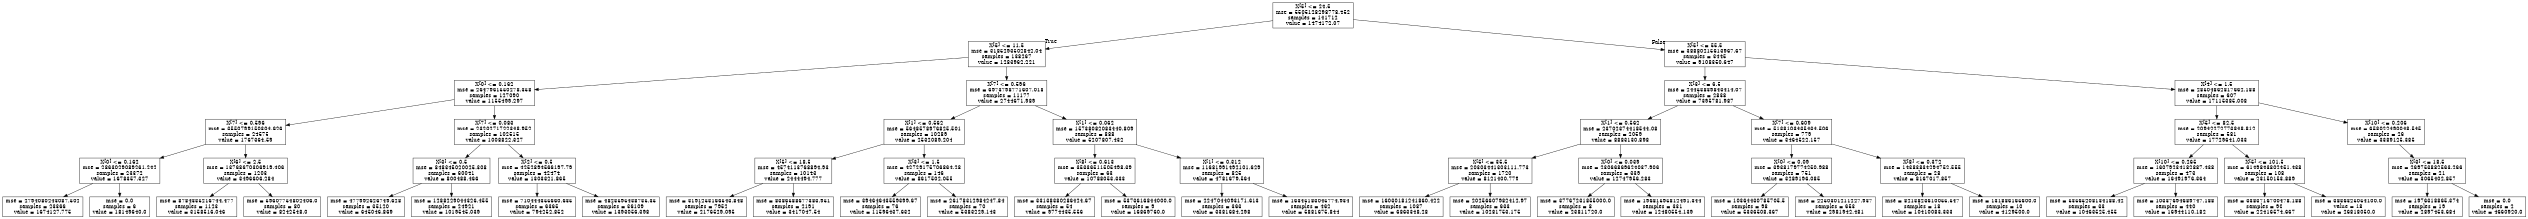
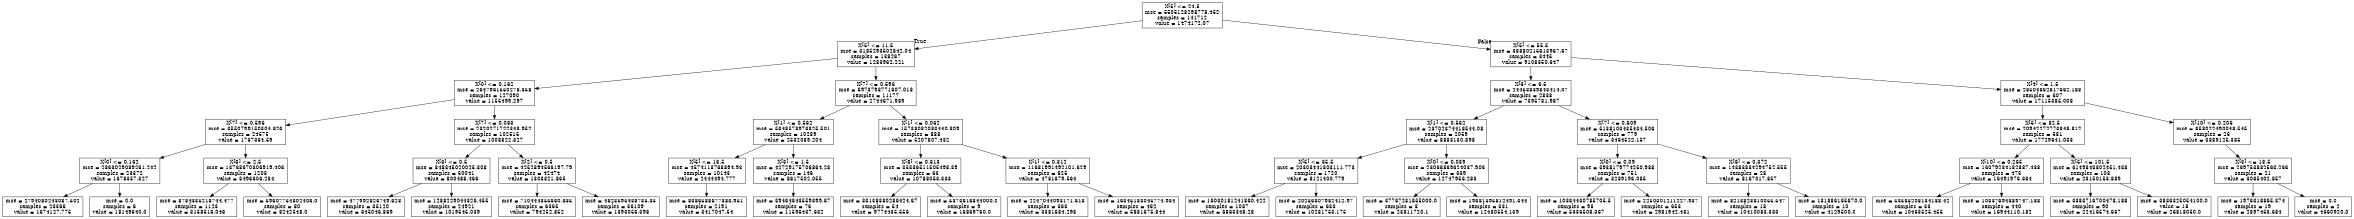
(706, 207) -> none
(967, 207) -> none
(1576, 207) -> (1402, 207)
(2005, 207) -> (1831, 207)
